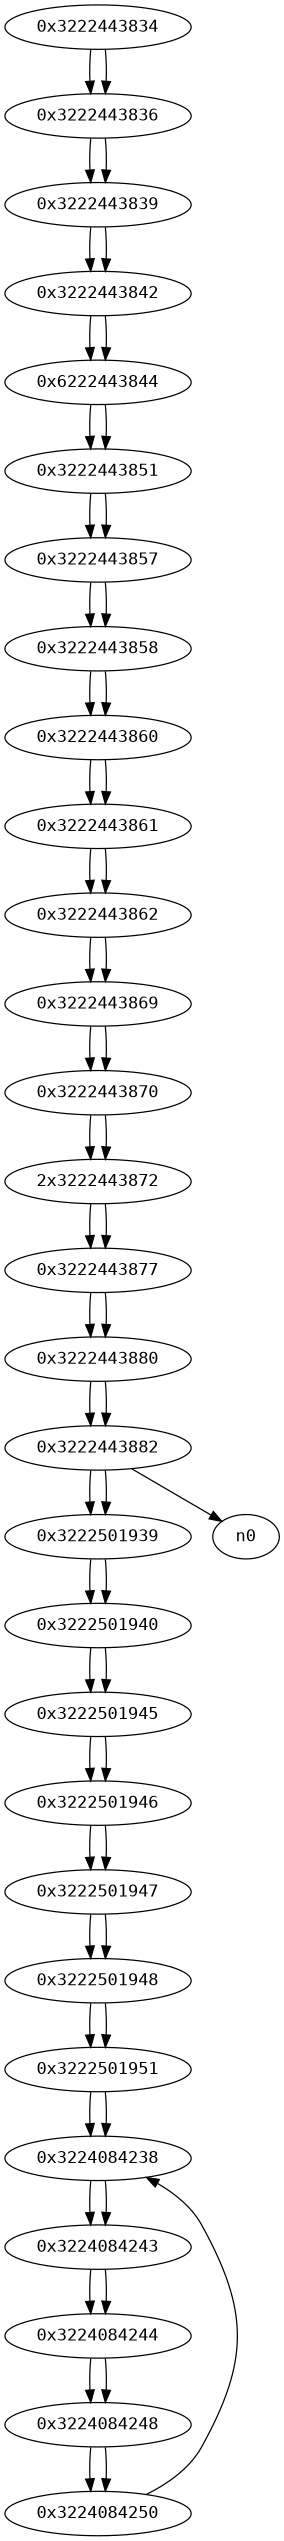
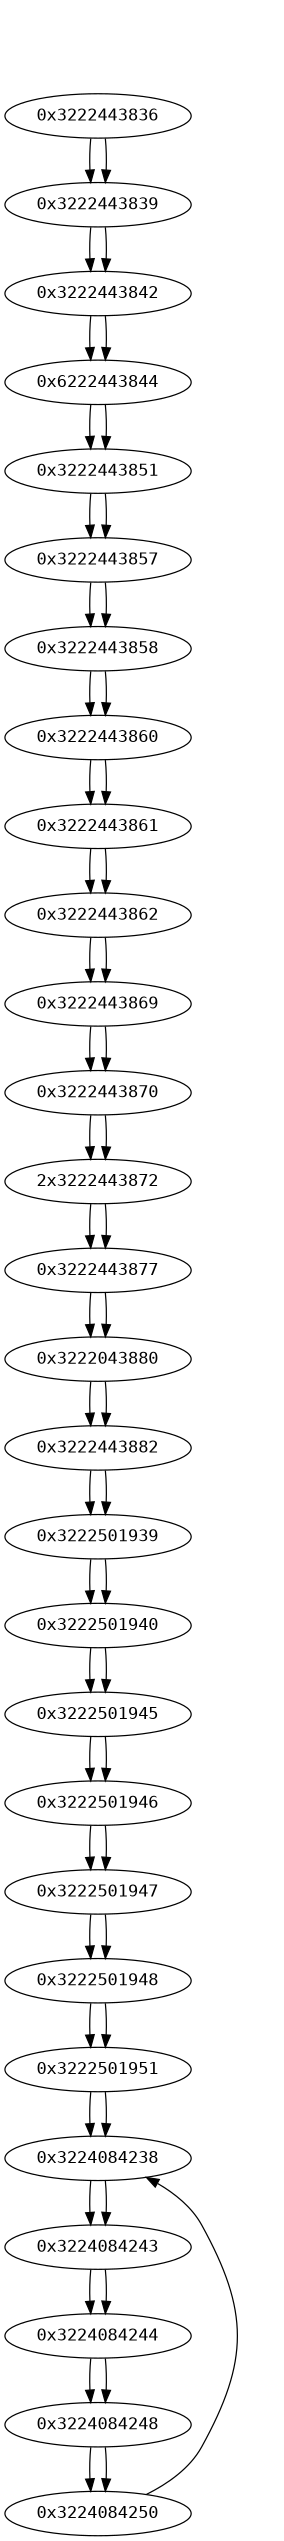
(98, 27) -> none
(98, 1359) -> (98, 1359)
(246, 1537) -> none
